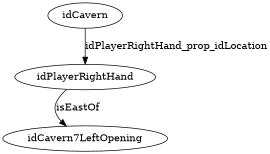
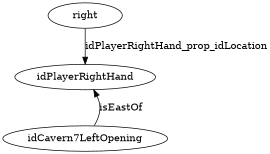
(85, 16) -> (85, 16)
(56, 104) -> (100, 111)
